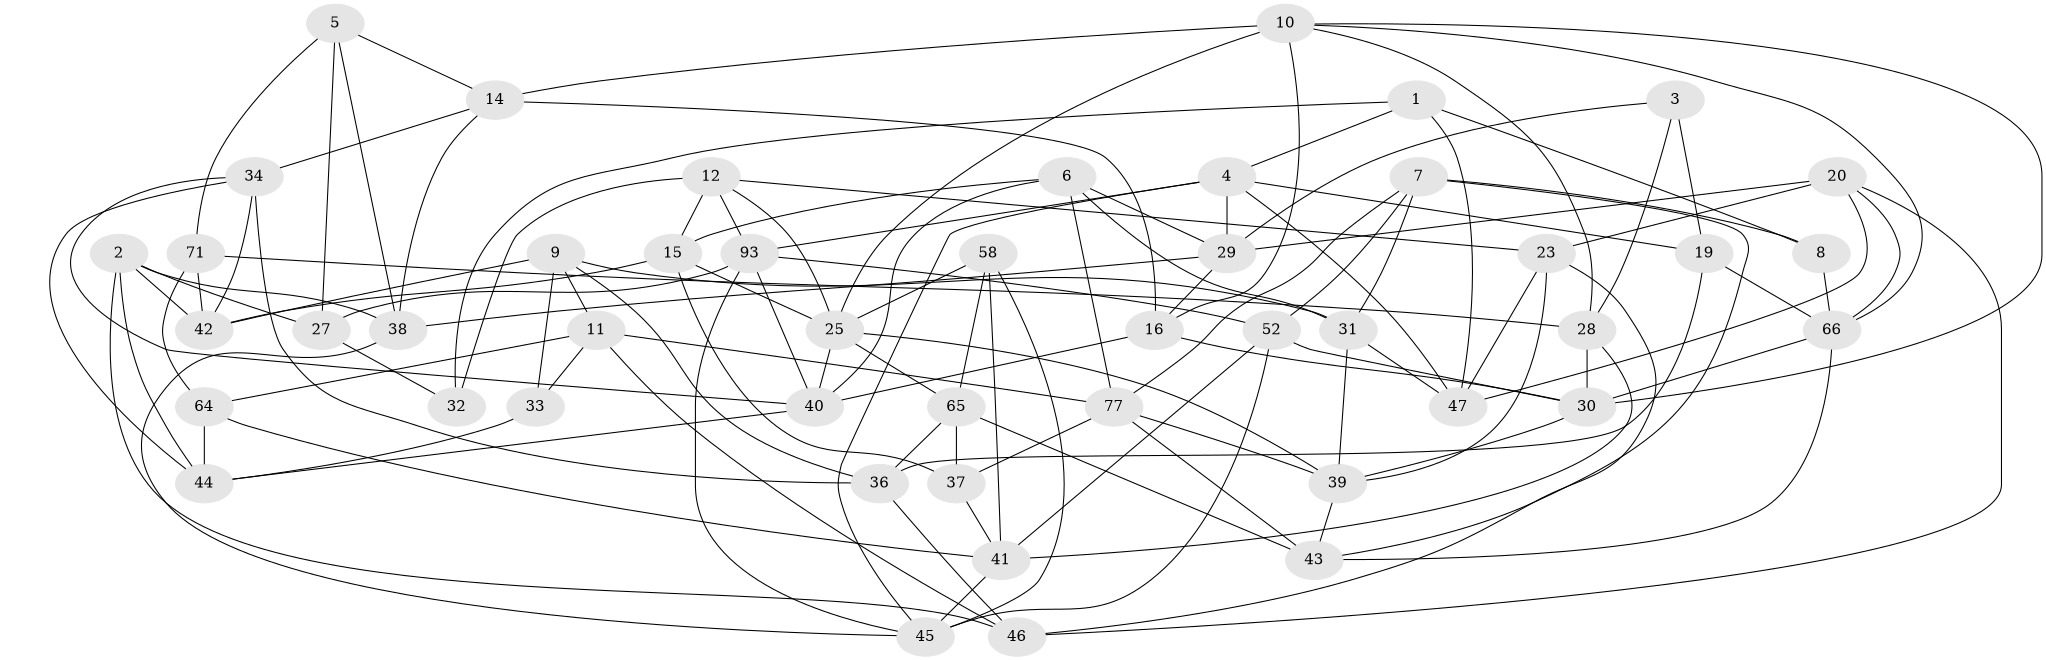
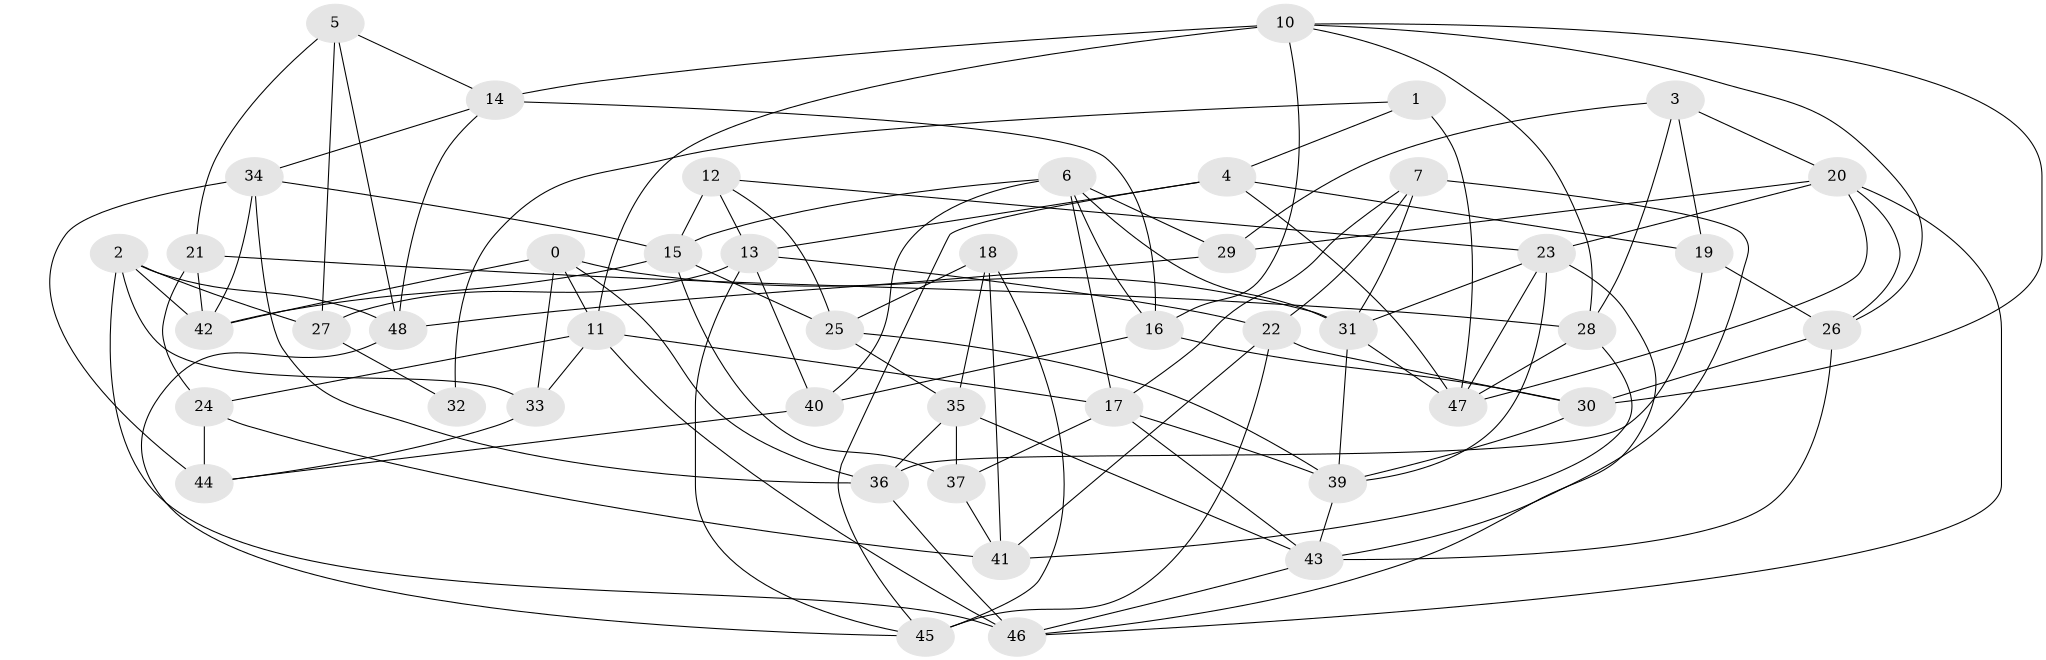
(1034, 129) -> (874, 87)
none -> (1756, 138)
(1227, 215) -> none
(523, 230) -> none
(196, 254) -> (196, 254)
(556, 254) -> (556, 254)
(750, 254) -> (750, 254)
(988, 254) -> (988, 254)
(1821, 254) -> none
(1191, 292) -> (1104, 257)
none -> (1447, 292)
(398, 330) -> (398, 330)
(1272, 330) -> (1272, 330)
(1832, 330) -> (1832, 330)
(1587, 364) -> (1523, 369)
(314, 365) -> (465, 211)
(824, 371) -> none
(140, 375) -> (294, 376)
(204, 407) -> (204, 407)
(956, 407) -> (956, 407)
(1114, 407) -> (1114, 407)
(963, 599) -> none
none -> (1166, 600)
